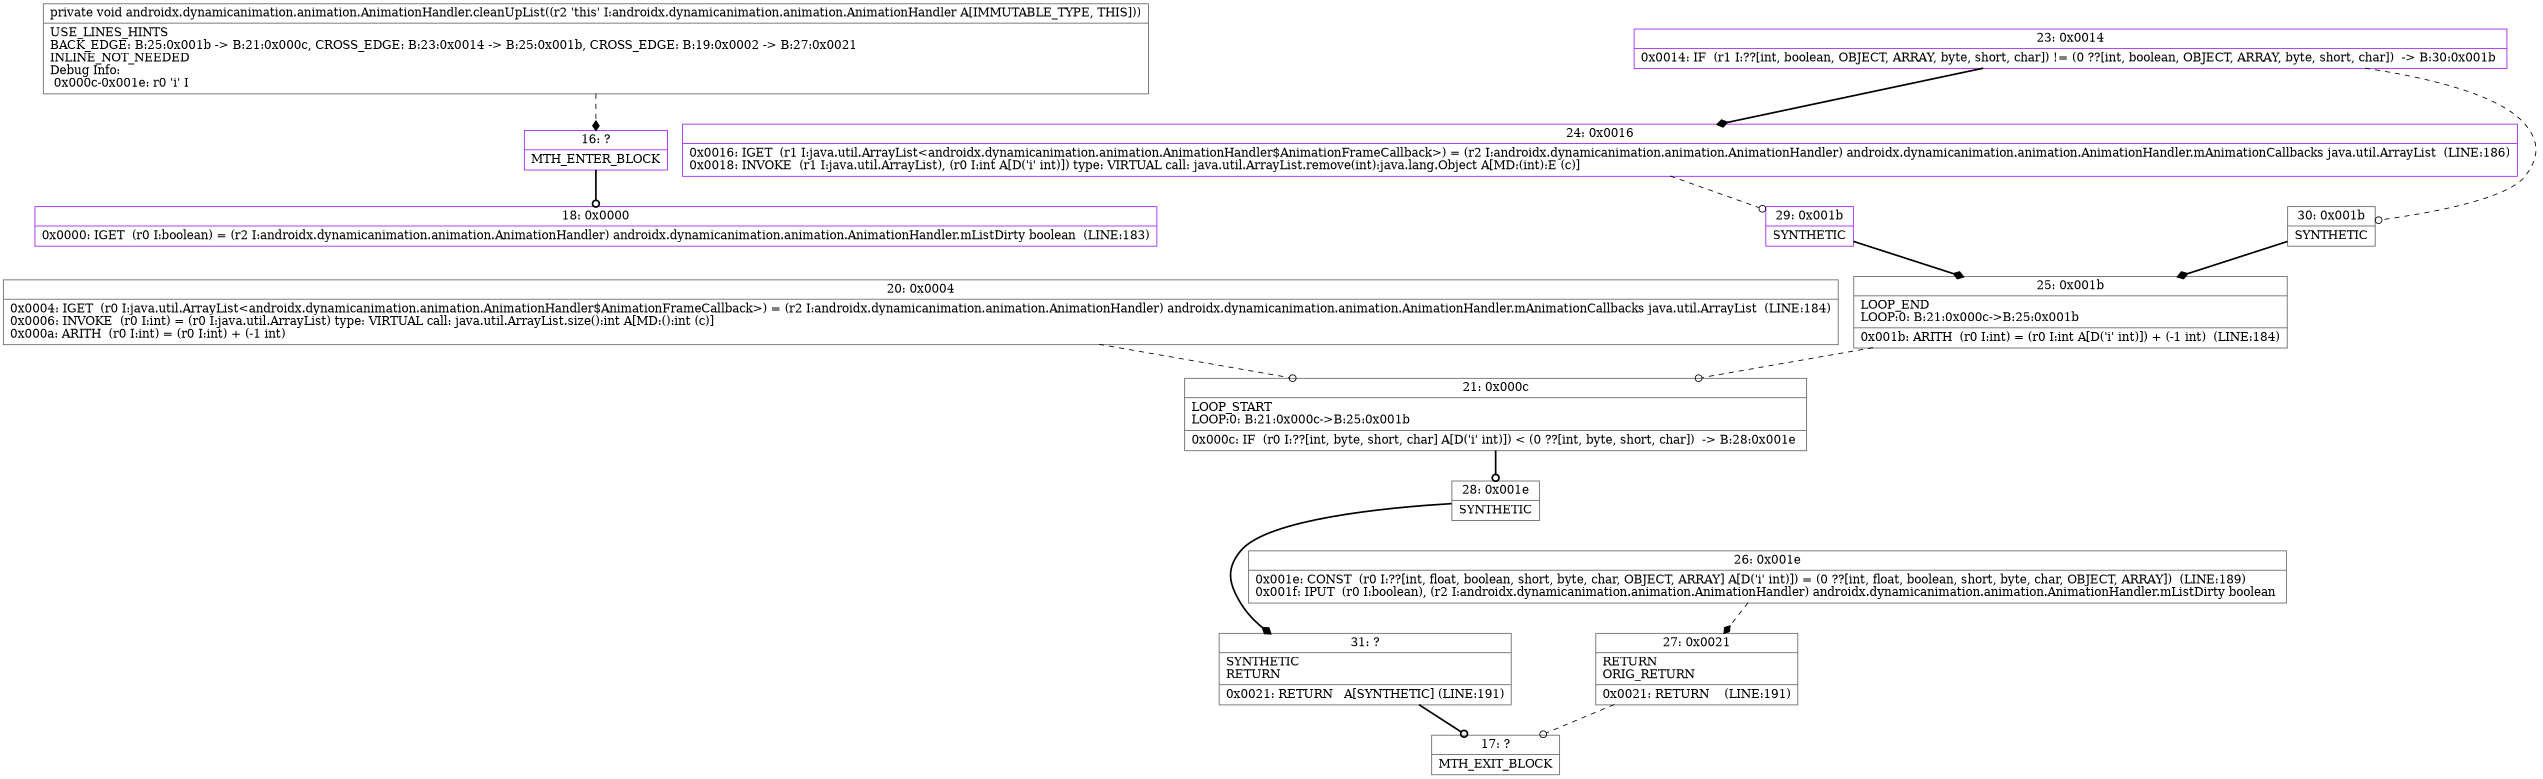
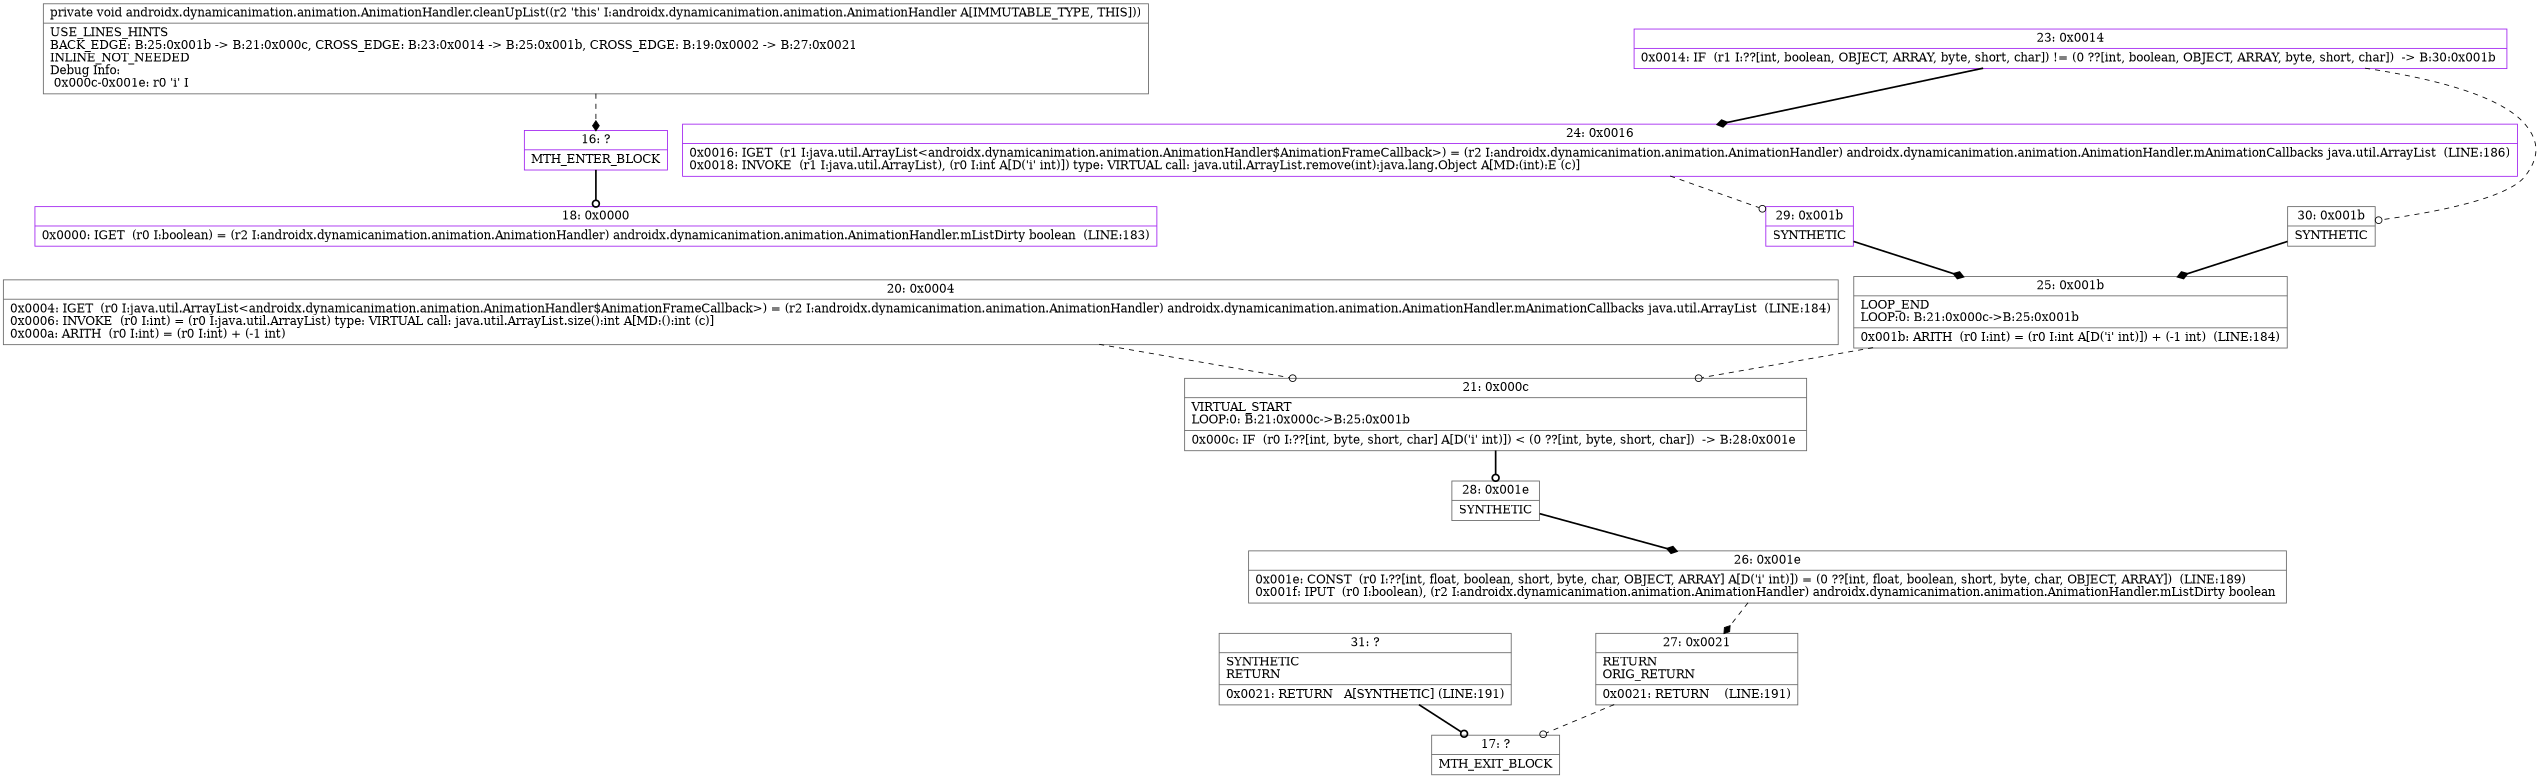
(1232, 407) -> (1241, 407)
(1299, 524) -> (1603, 531)
